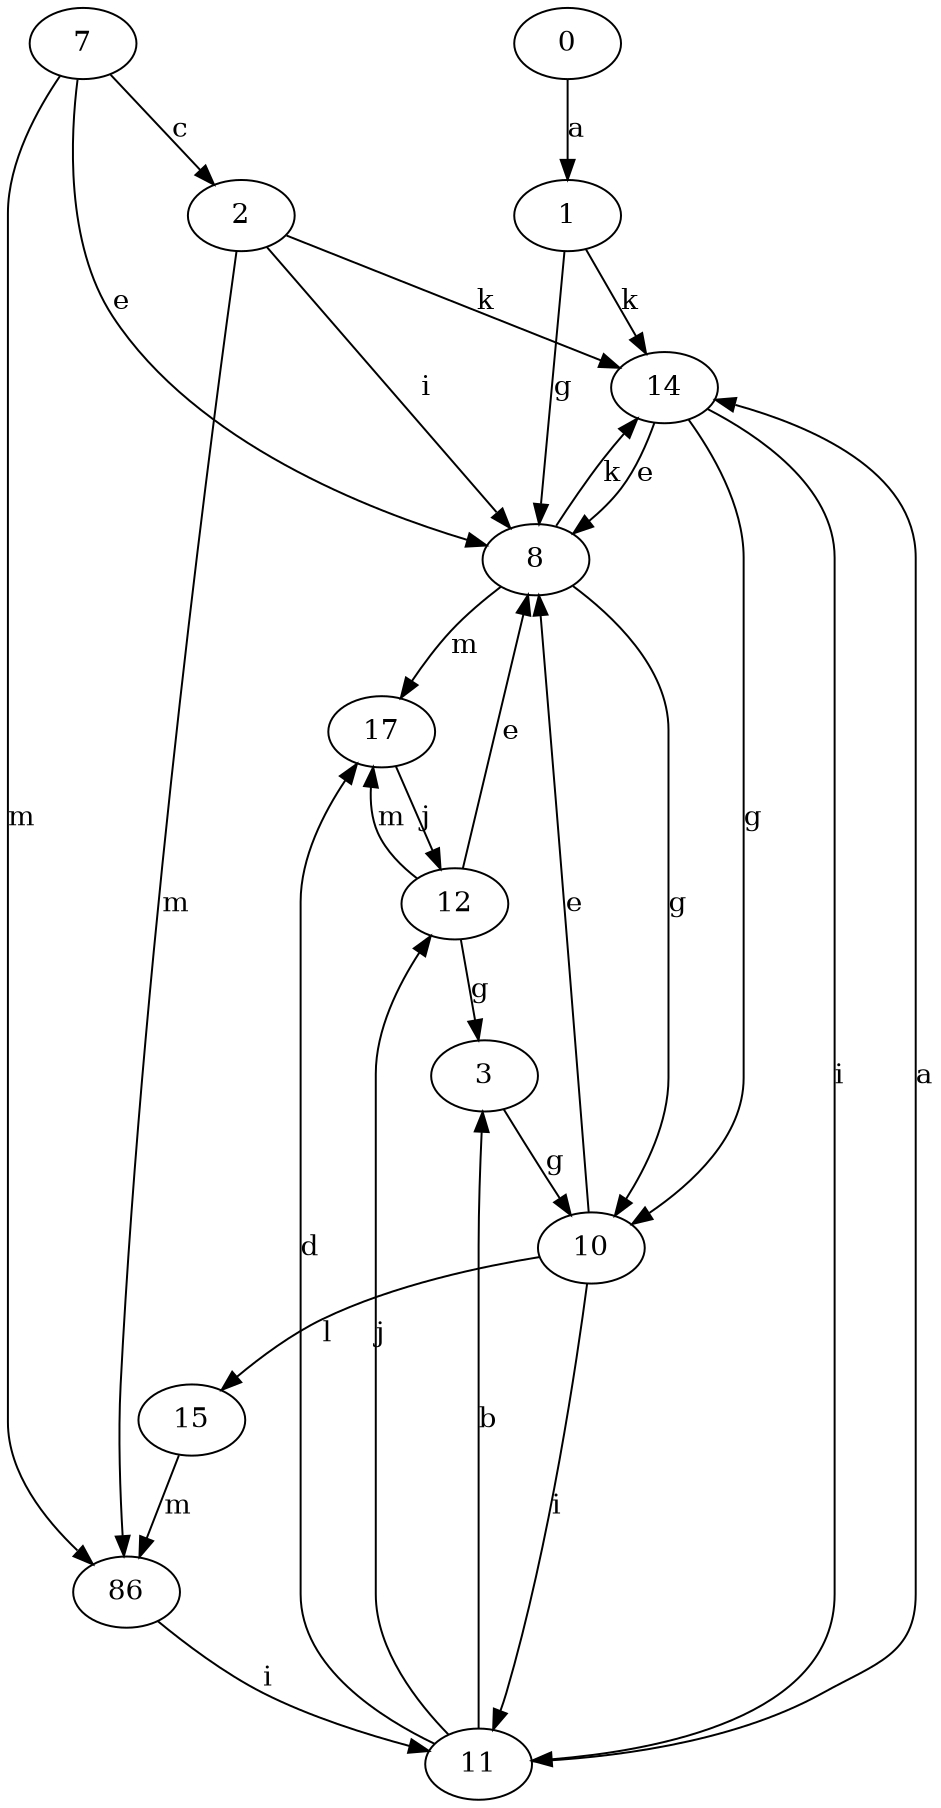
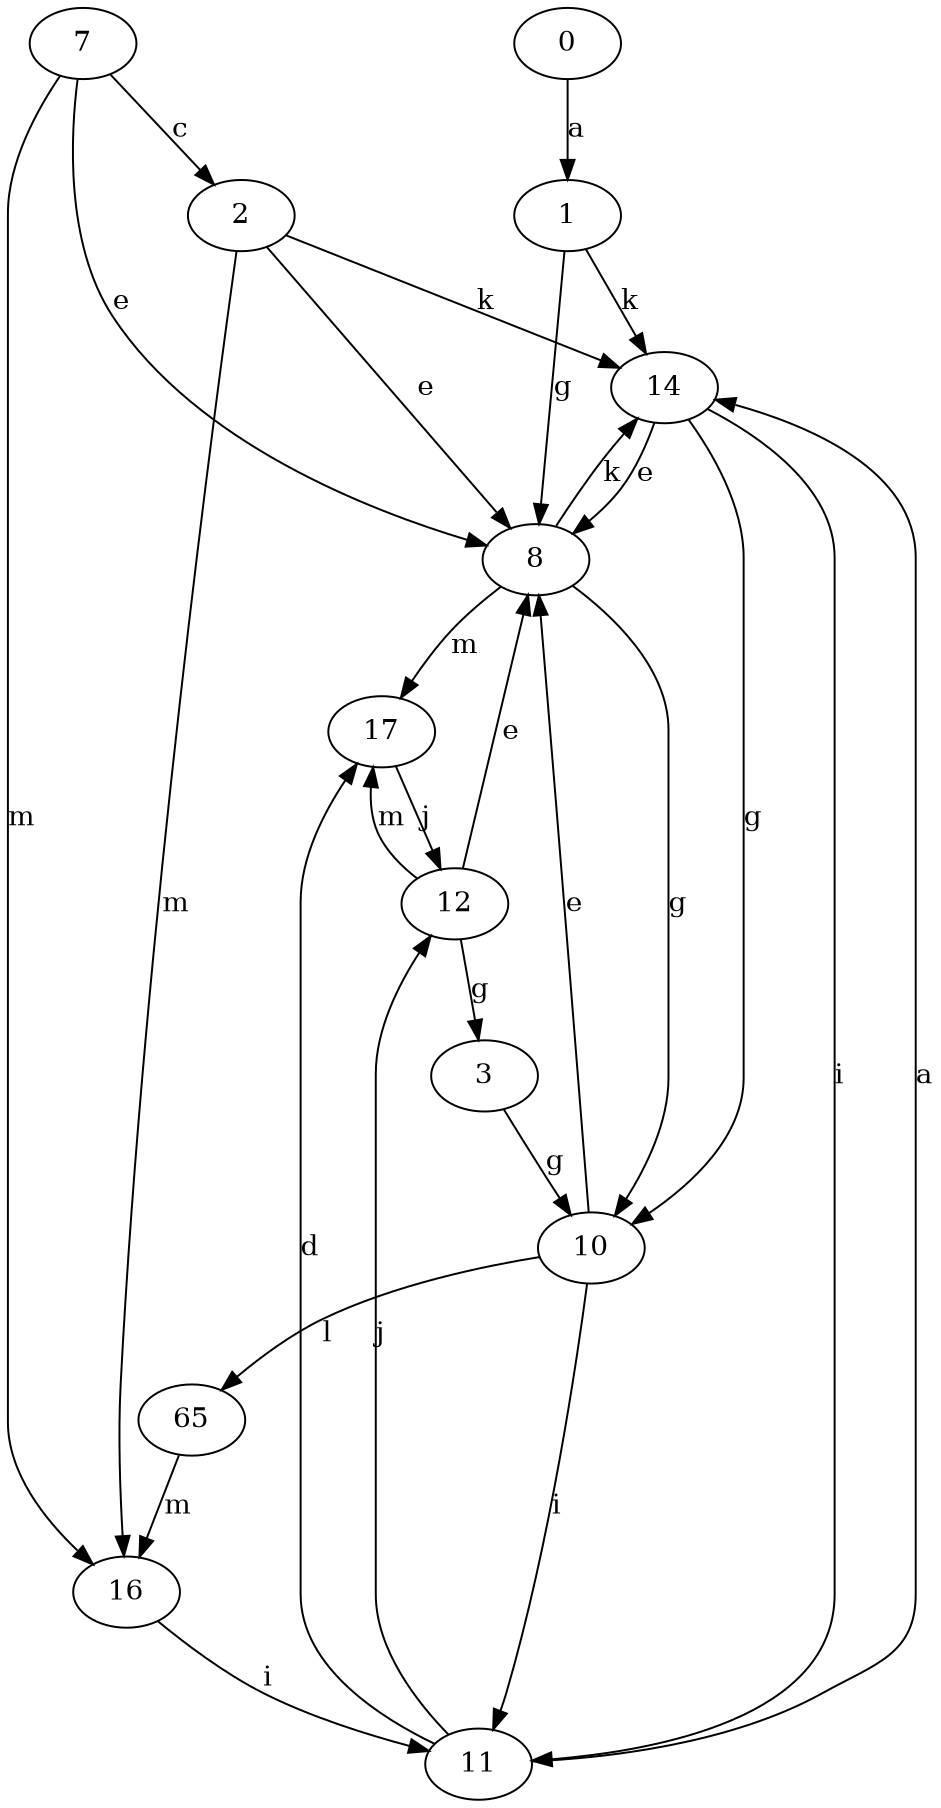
(426, 388) -> (426, 388)
(192, 1420) -> (192, 1420)
(479, 1430) -> none
(127, 1592) -> (127, 1592)
